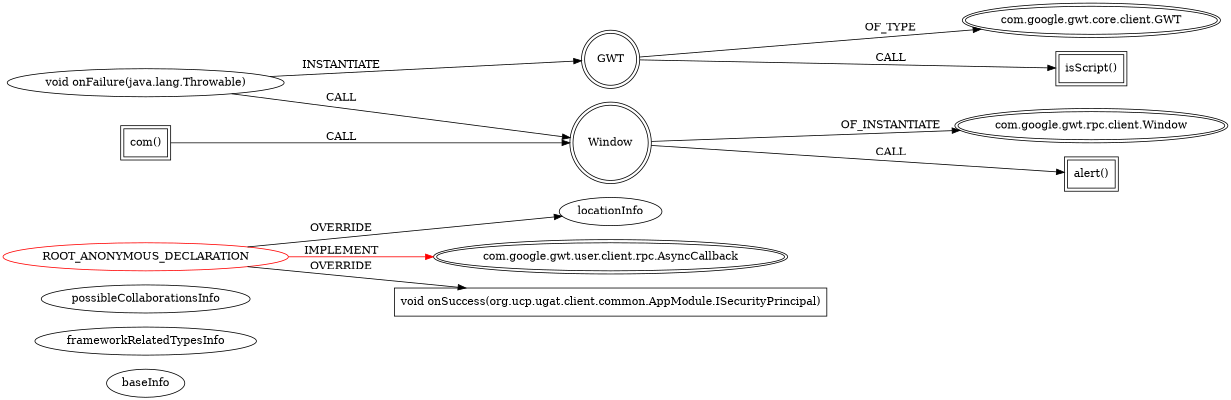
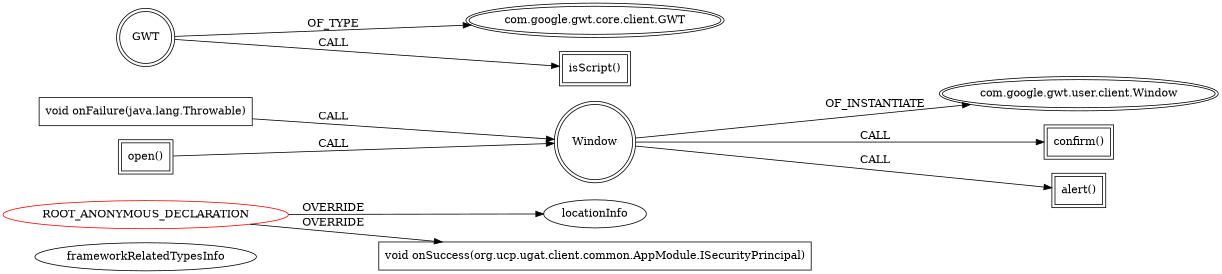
(422, 69) -> none
(146, 83) -> (146, 112)
(1091, 126) -> (1079, 94)
none -> (1079, 142)
(146, 143) -> (146, 157)
(611, 257) -> none
(146, 299) -> none
(146, 383) -> none
